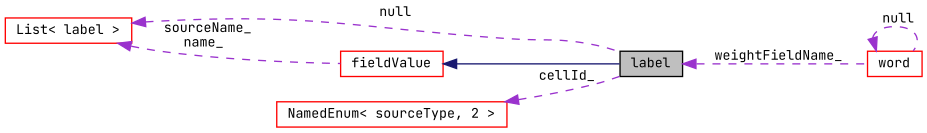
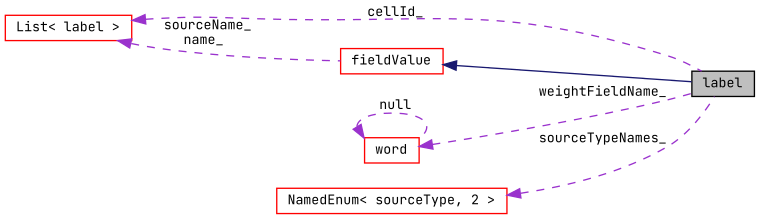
(392, 13) -> (392, 13)
(782, 64) -> (563, 122)
(563, 77) -> (599, 139)
